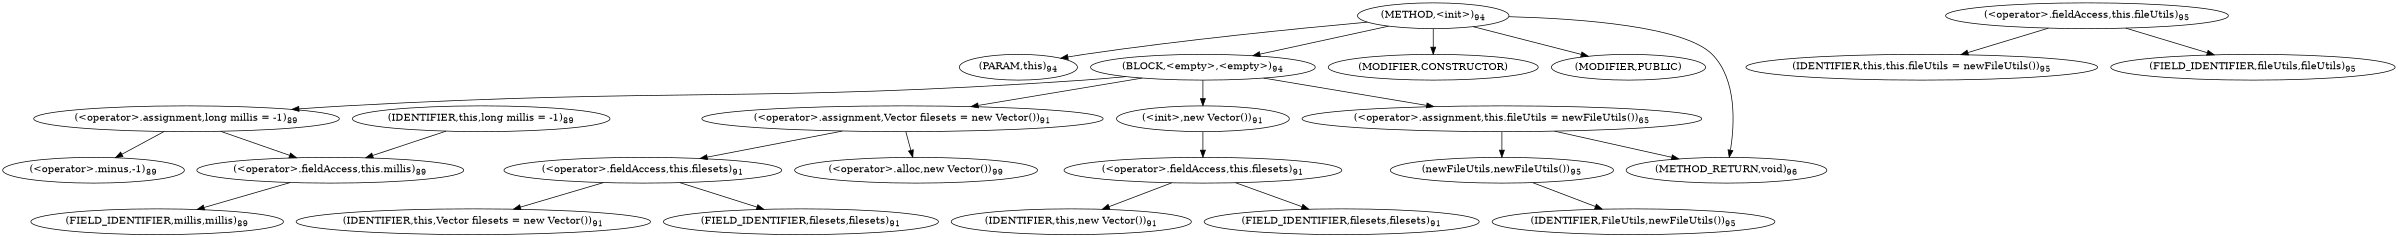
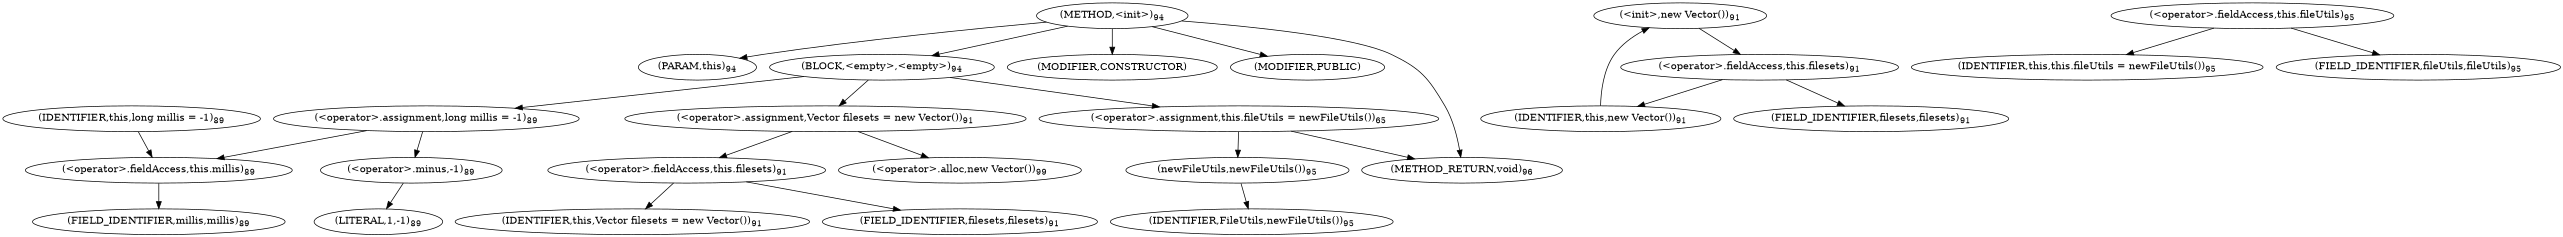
(1203, 89) -> (1610, 62)
none -> (378, 222)
